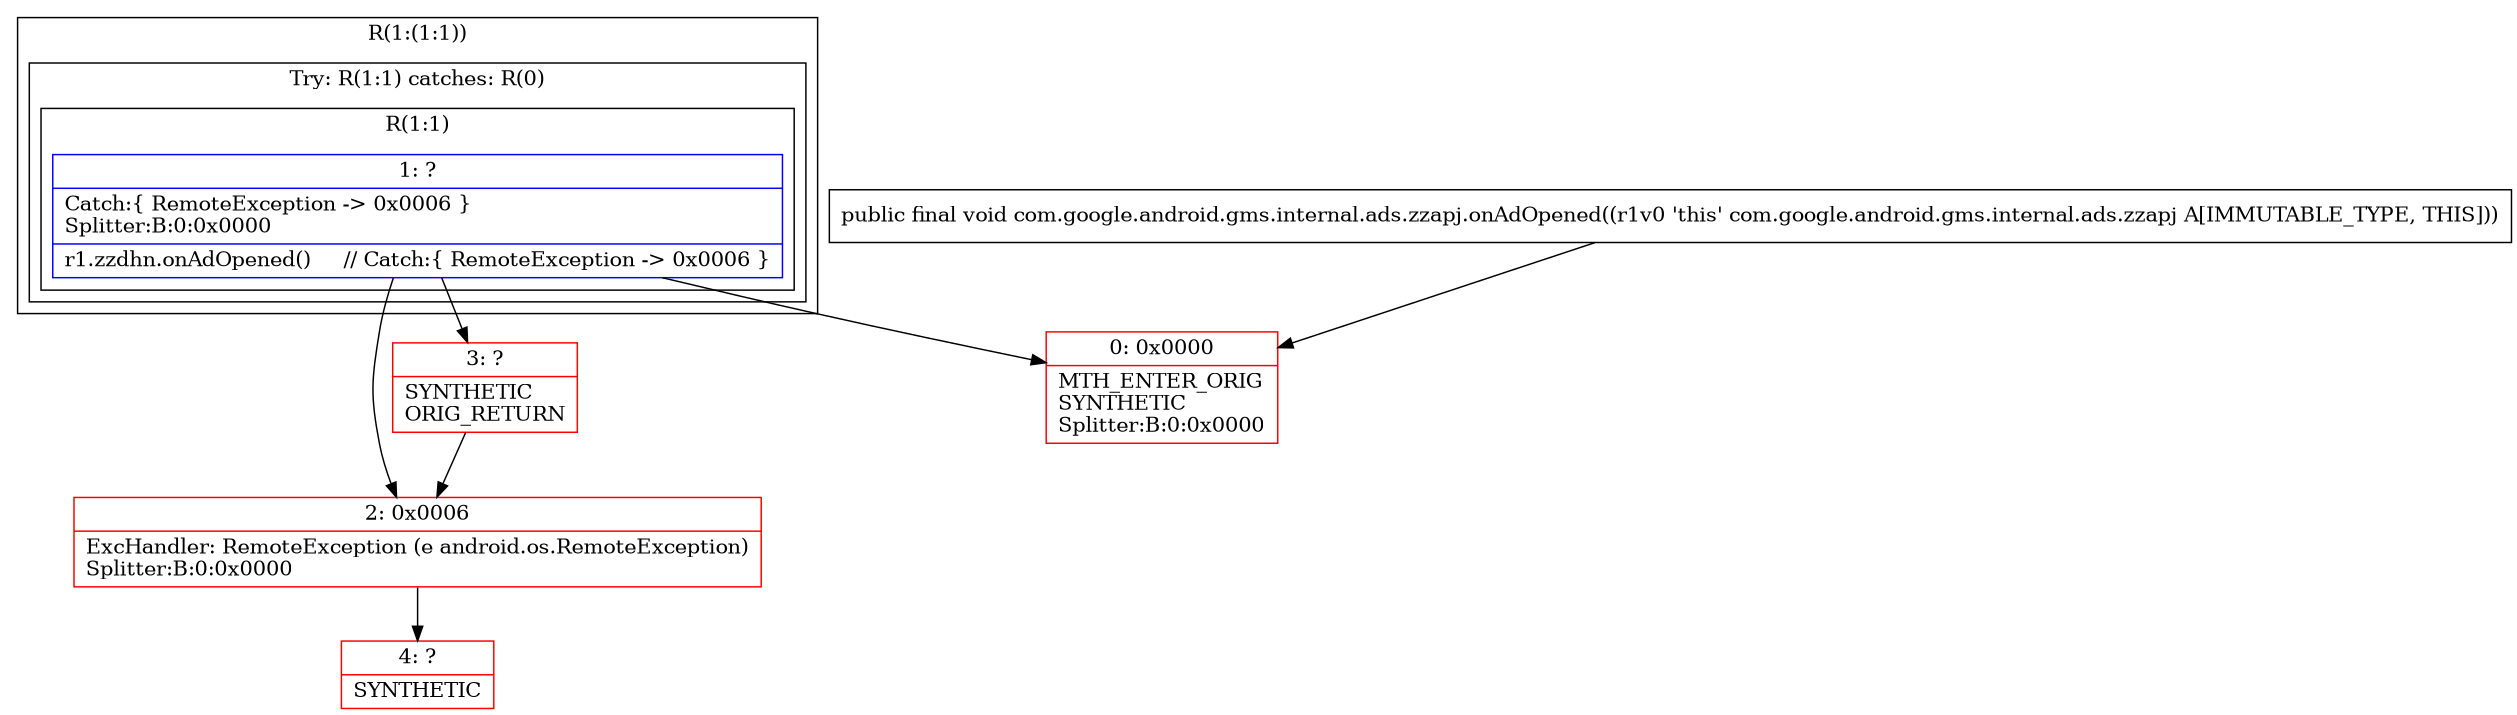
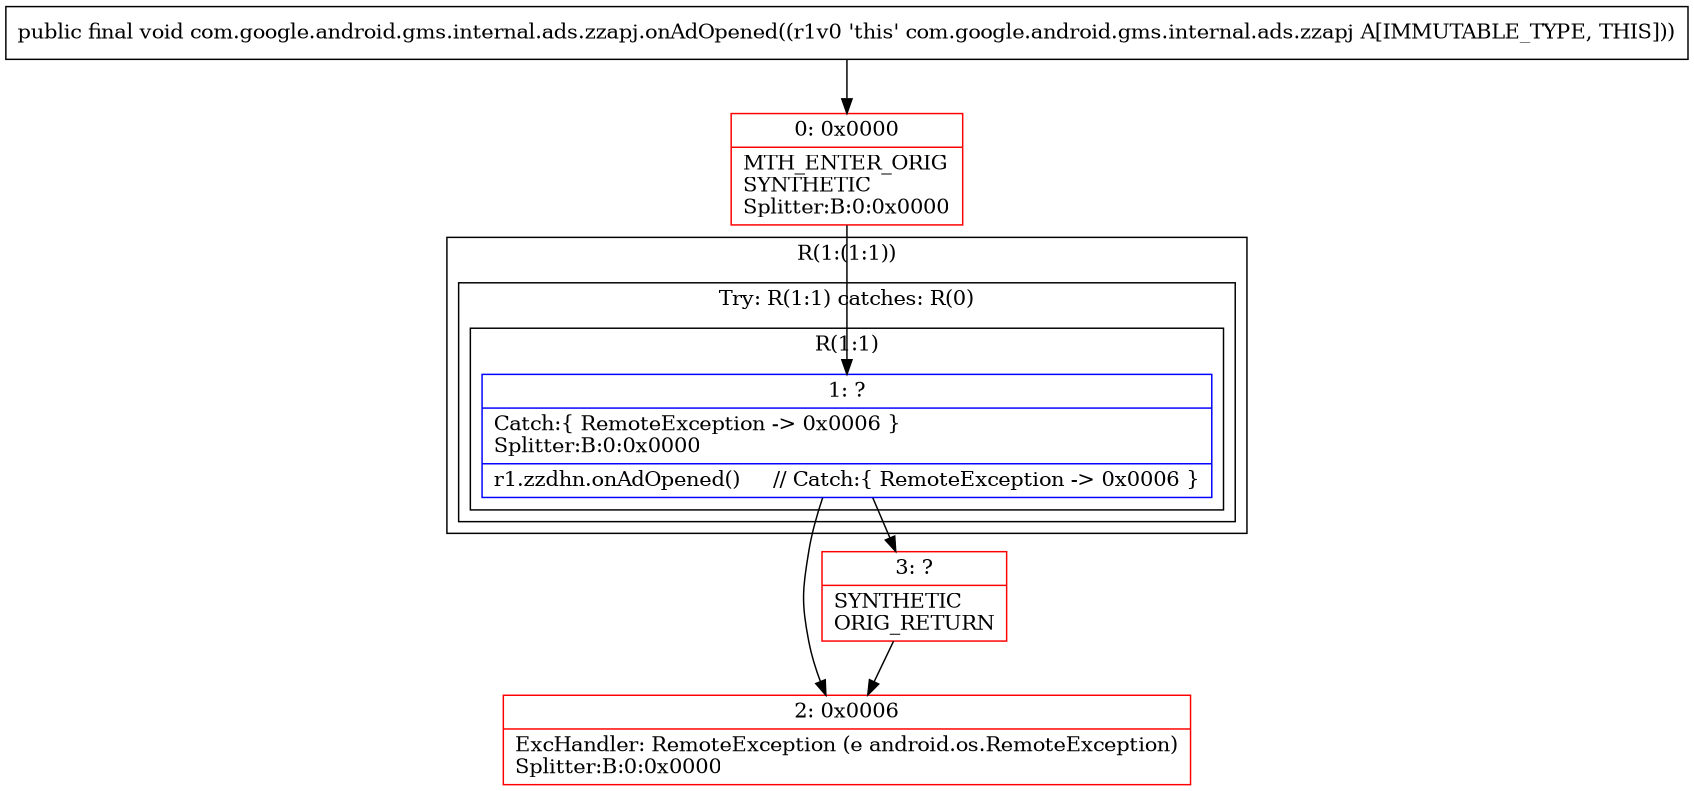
(847, 320) -> (847, 293)
(418, 675) -> none
